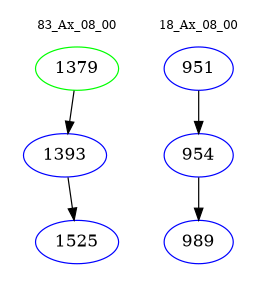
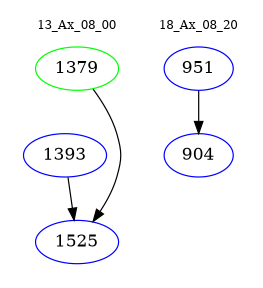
(77, 26) -> (77, 26)
(199, 26) -> (199, 26)
(72, 106) -> (120, 149)
(199, 155) -> (199, 155)
(199, 242) -> none
